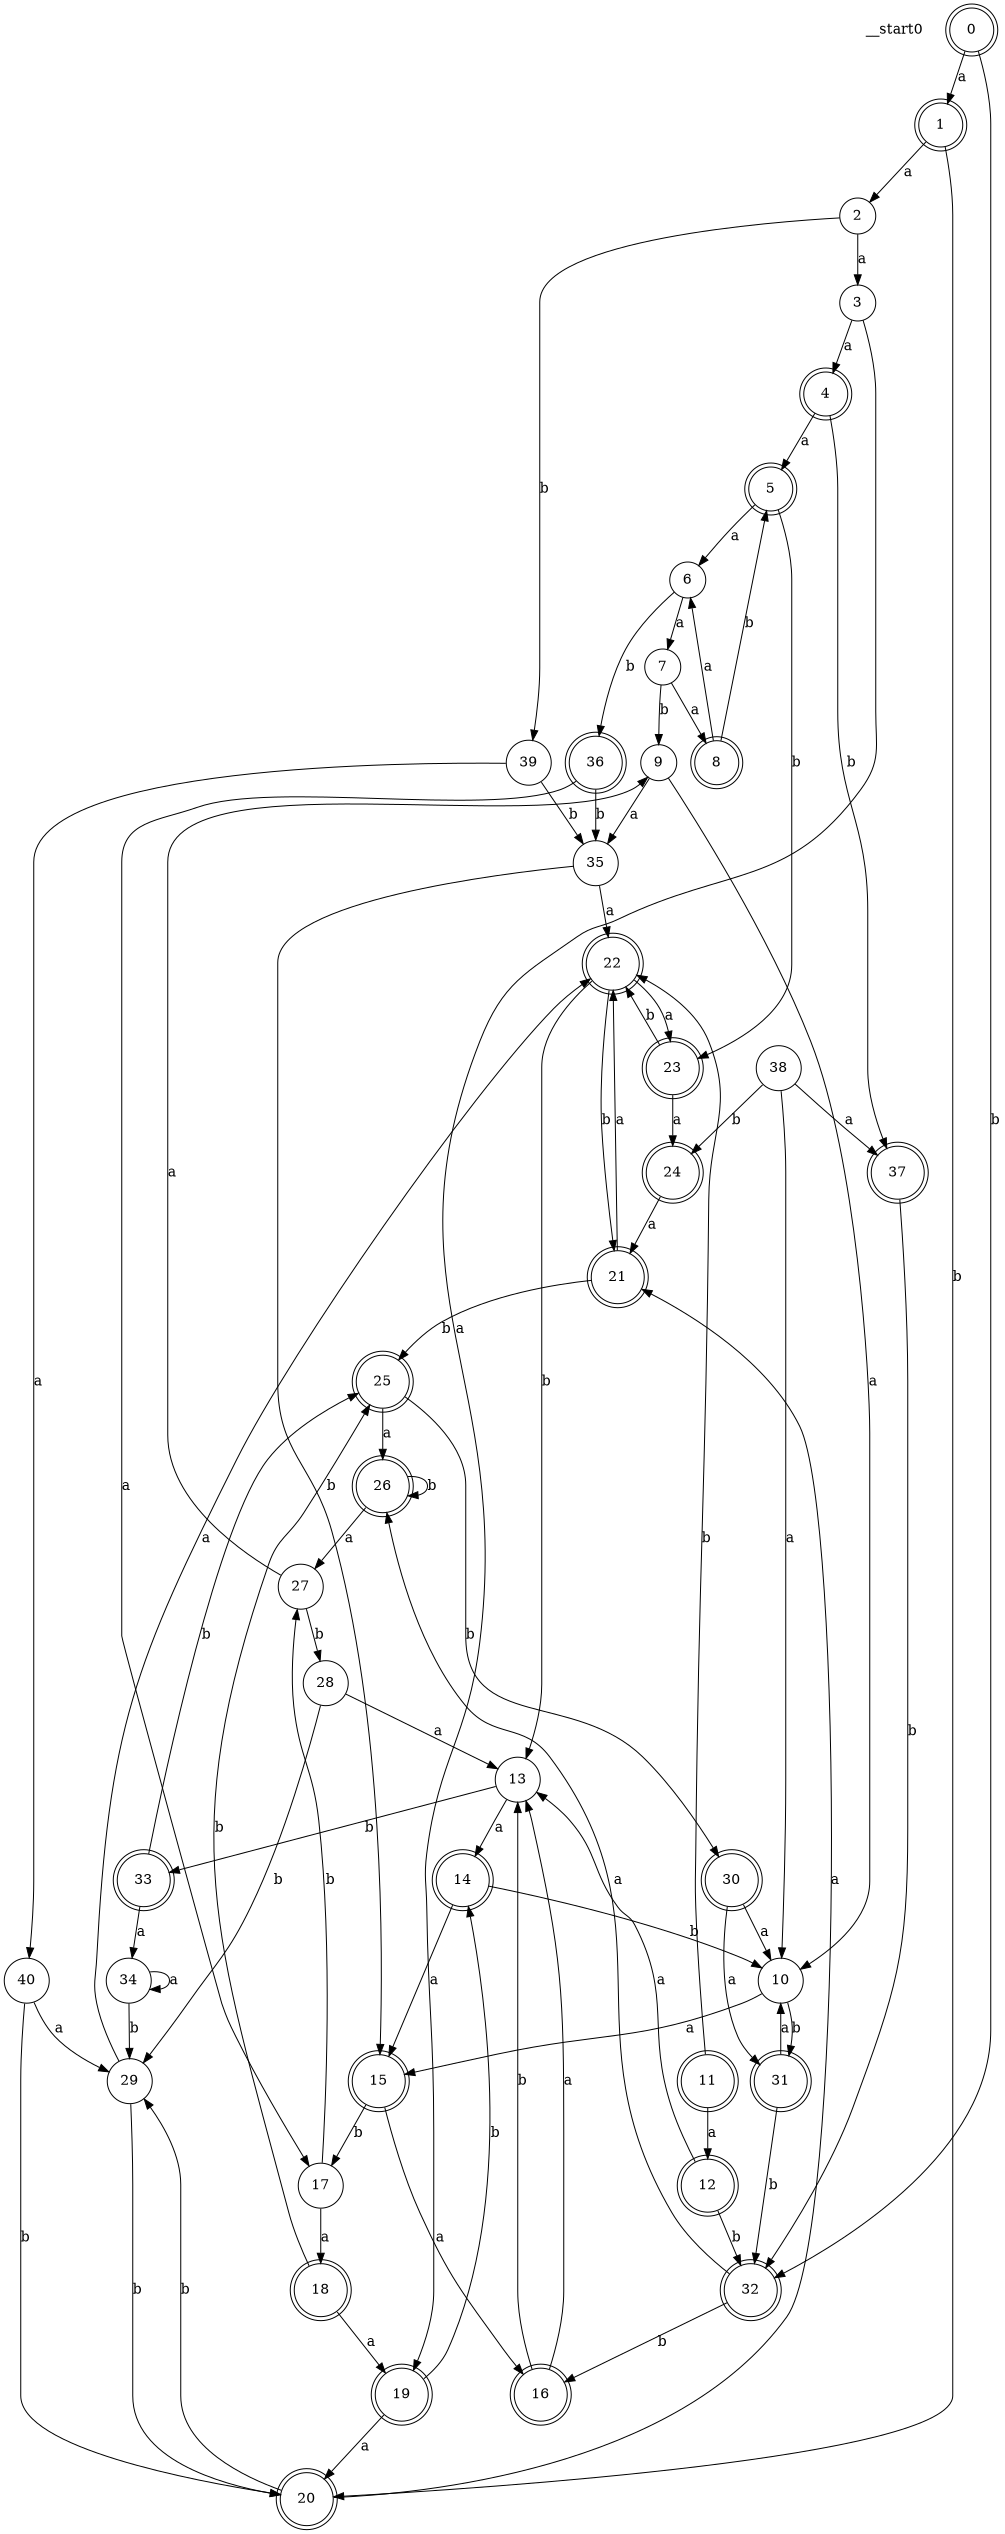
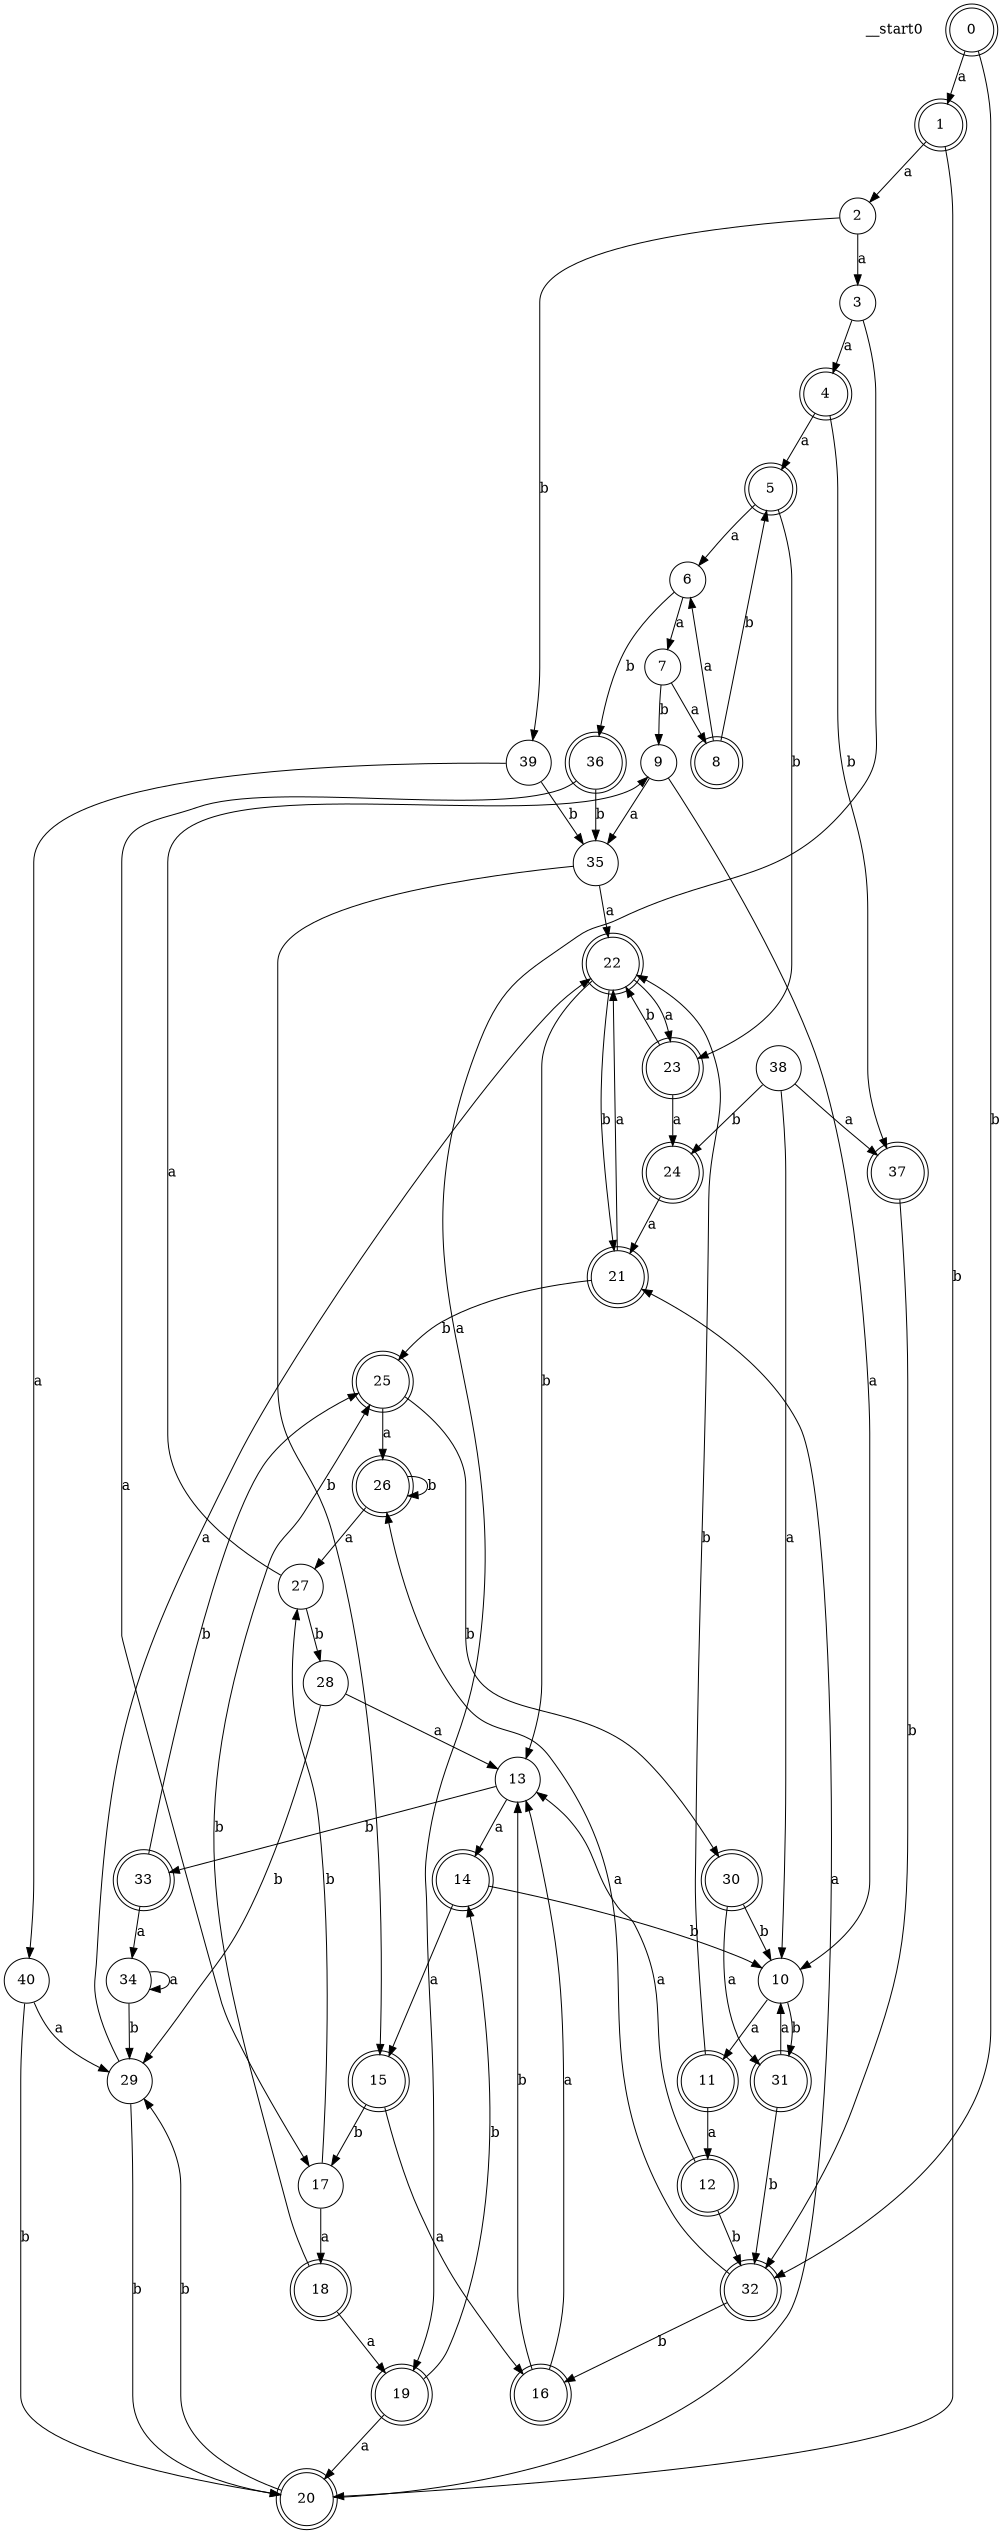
(765, 1932) -> (765, 1932)
(590, 2039) -> (748, 2025)
